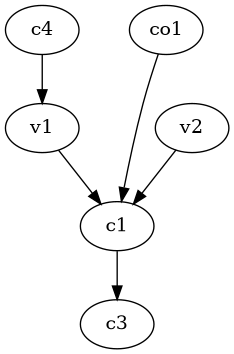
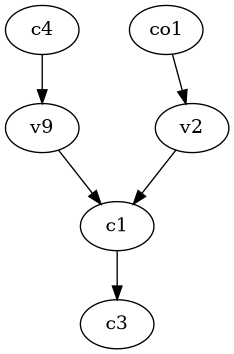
(139, 120) -> (177, 72)
(42, 128) -> (42, 128)
